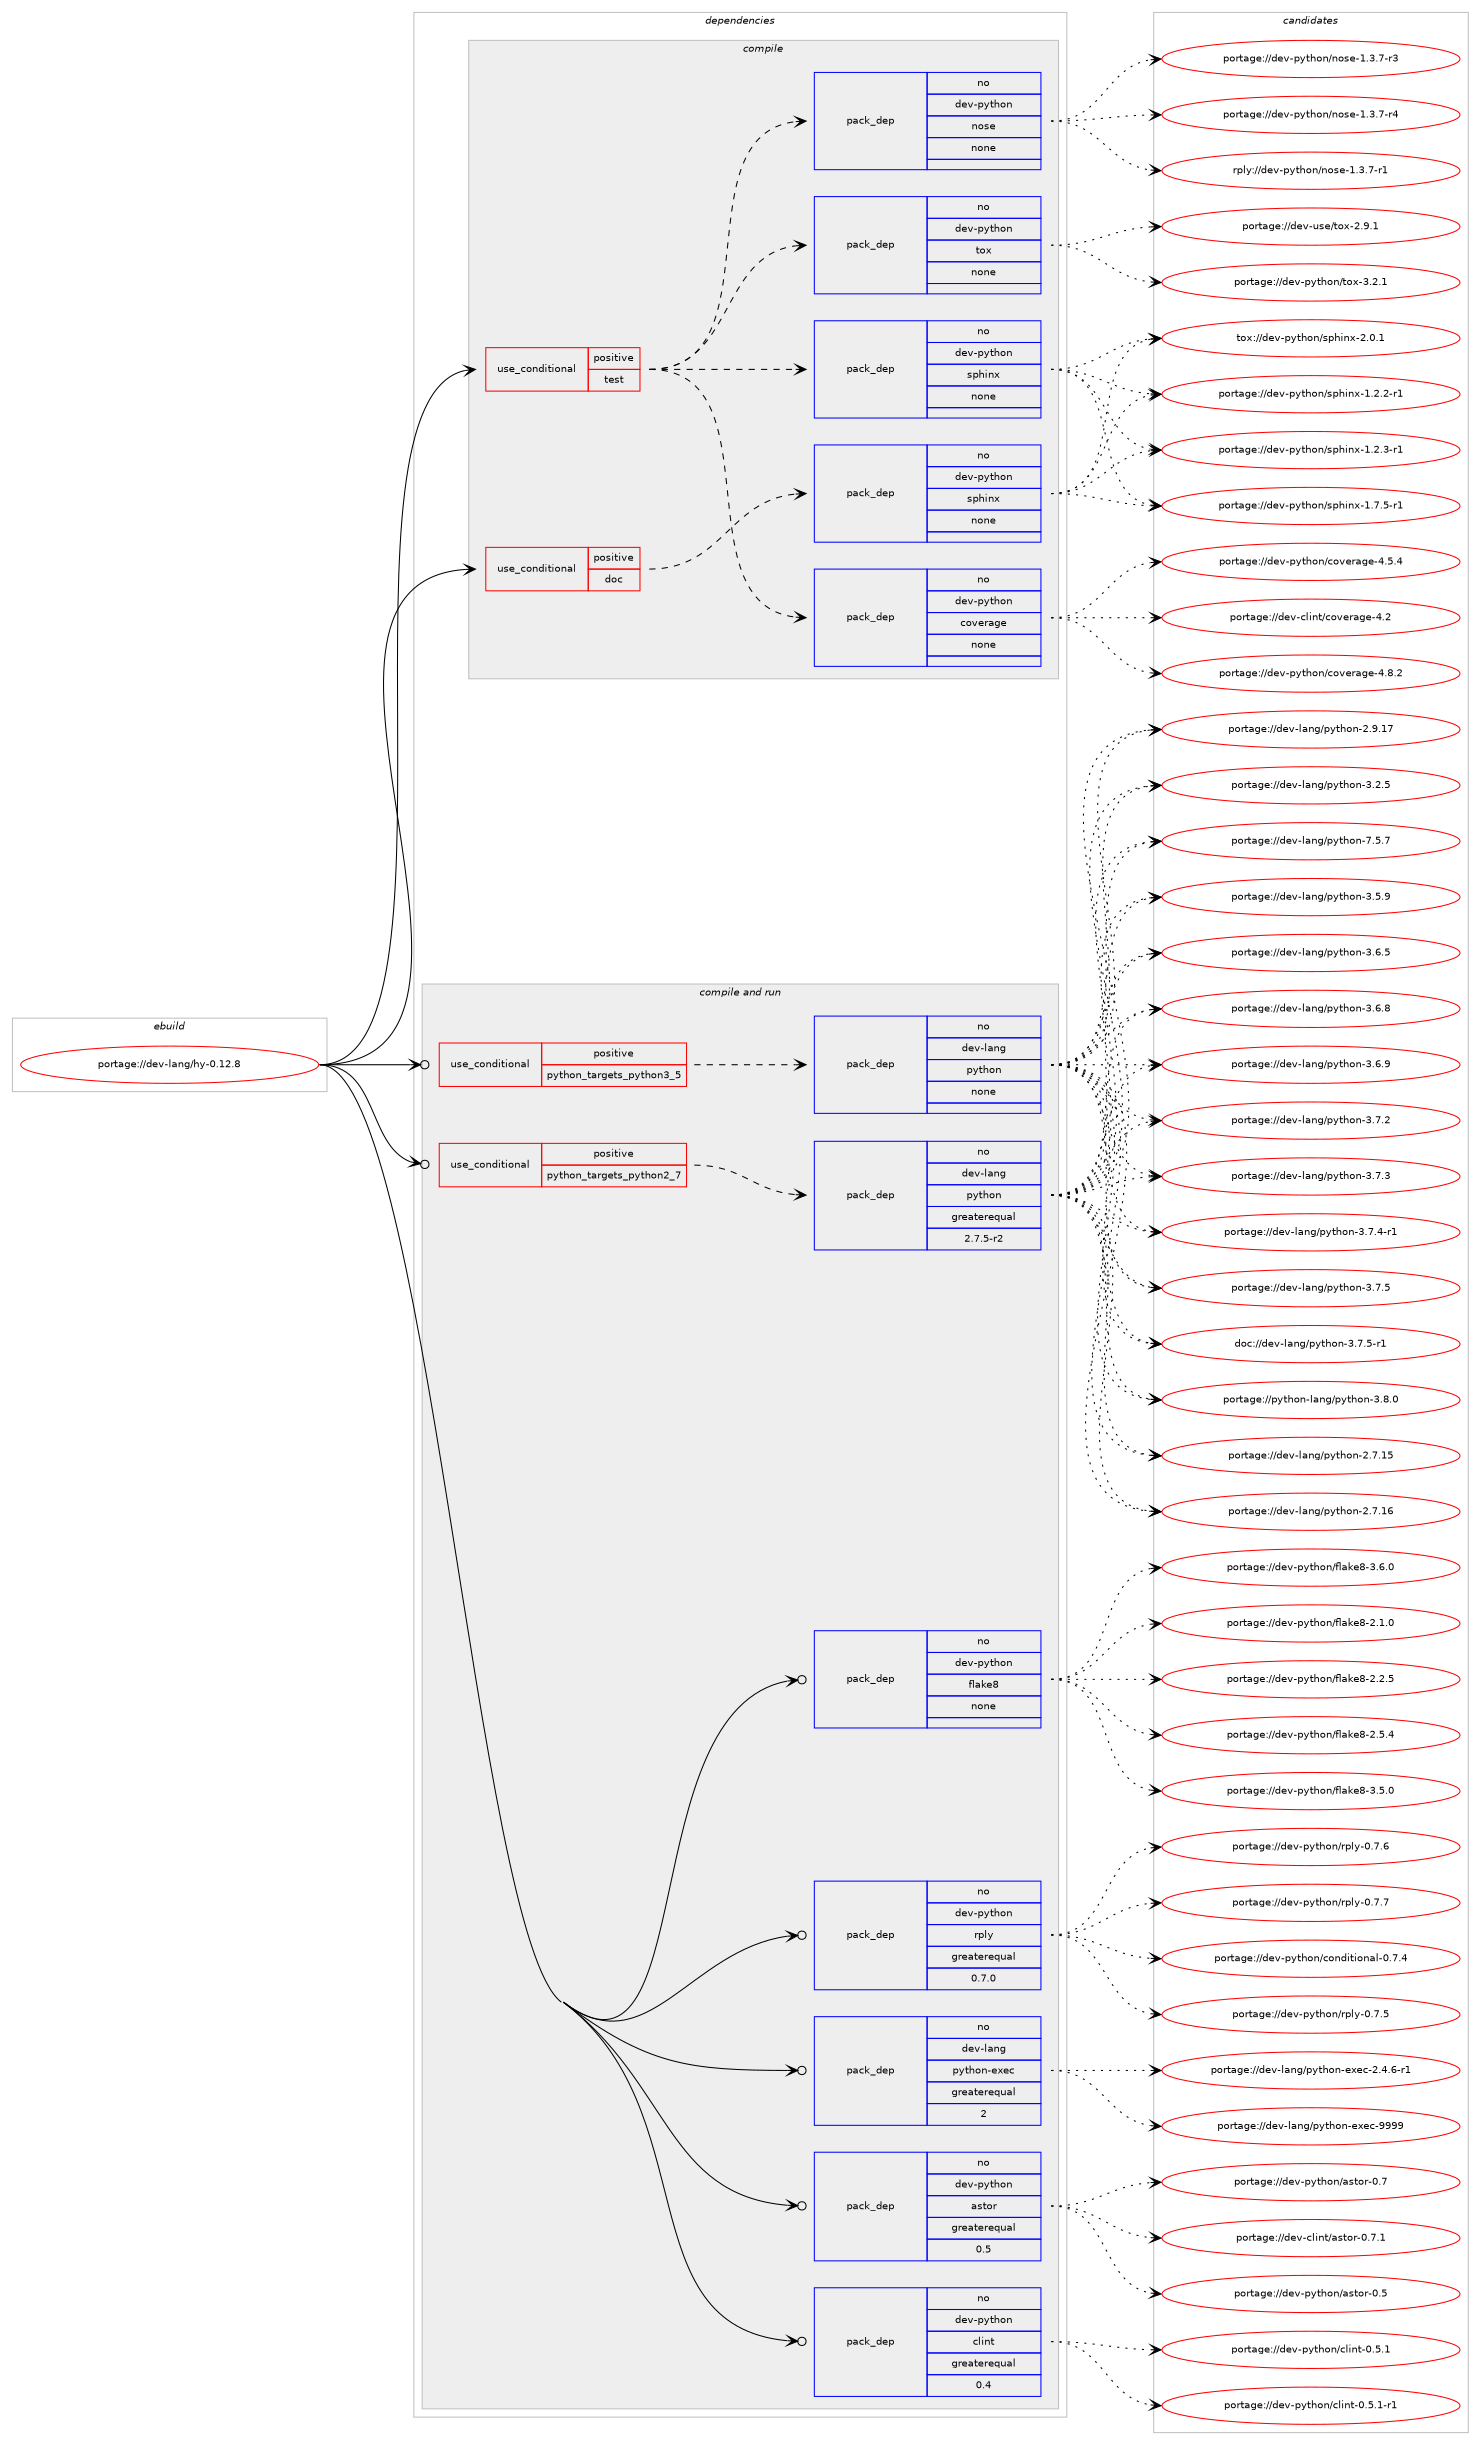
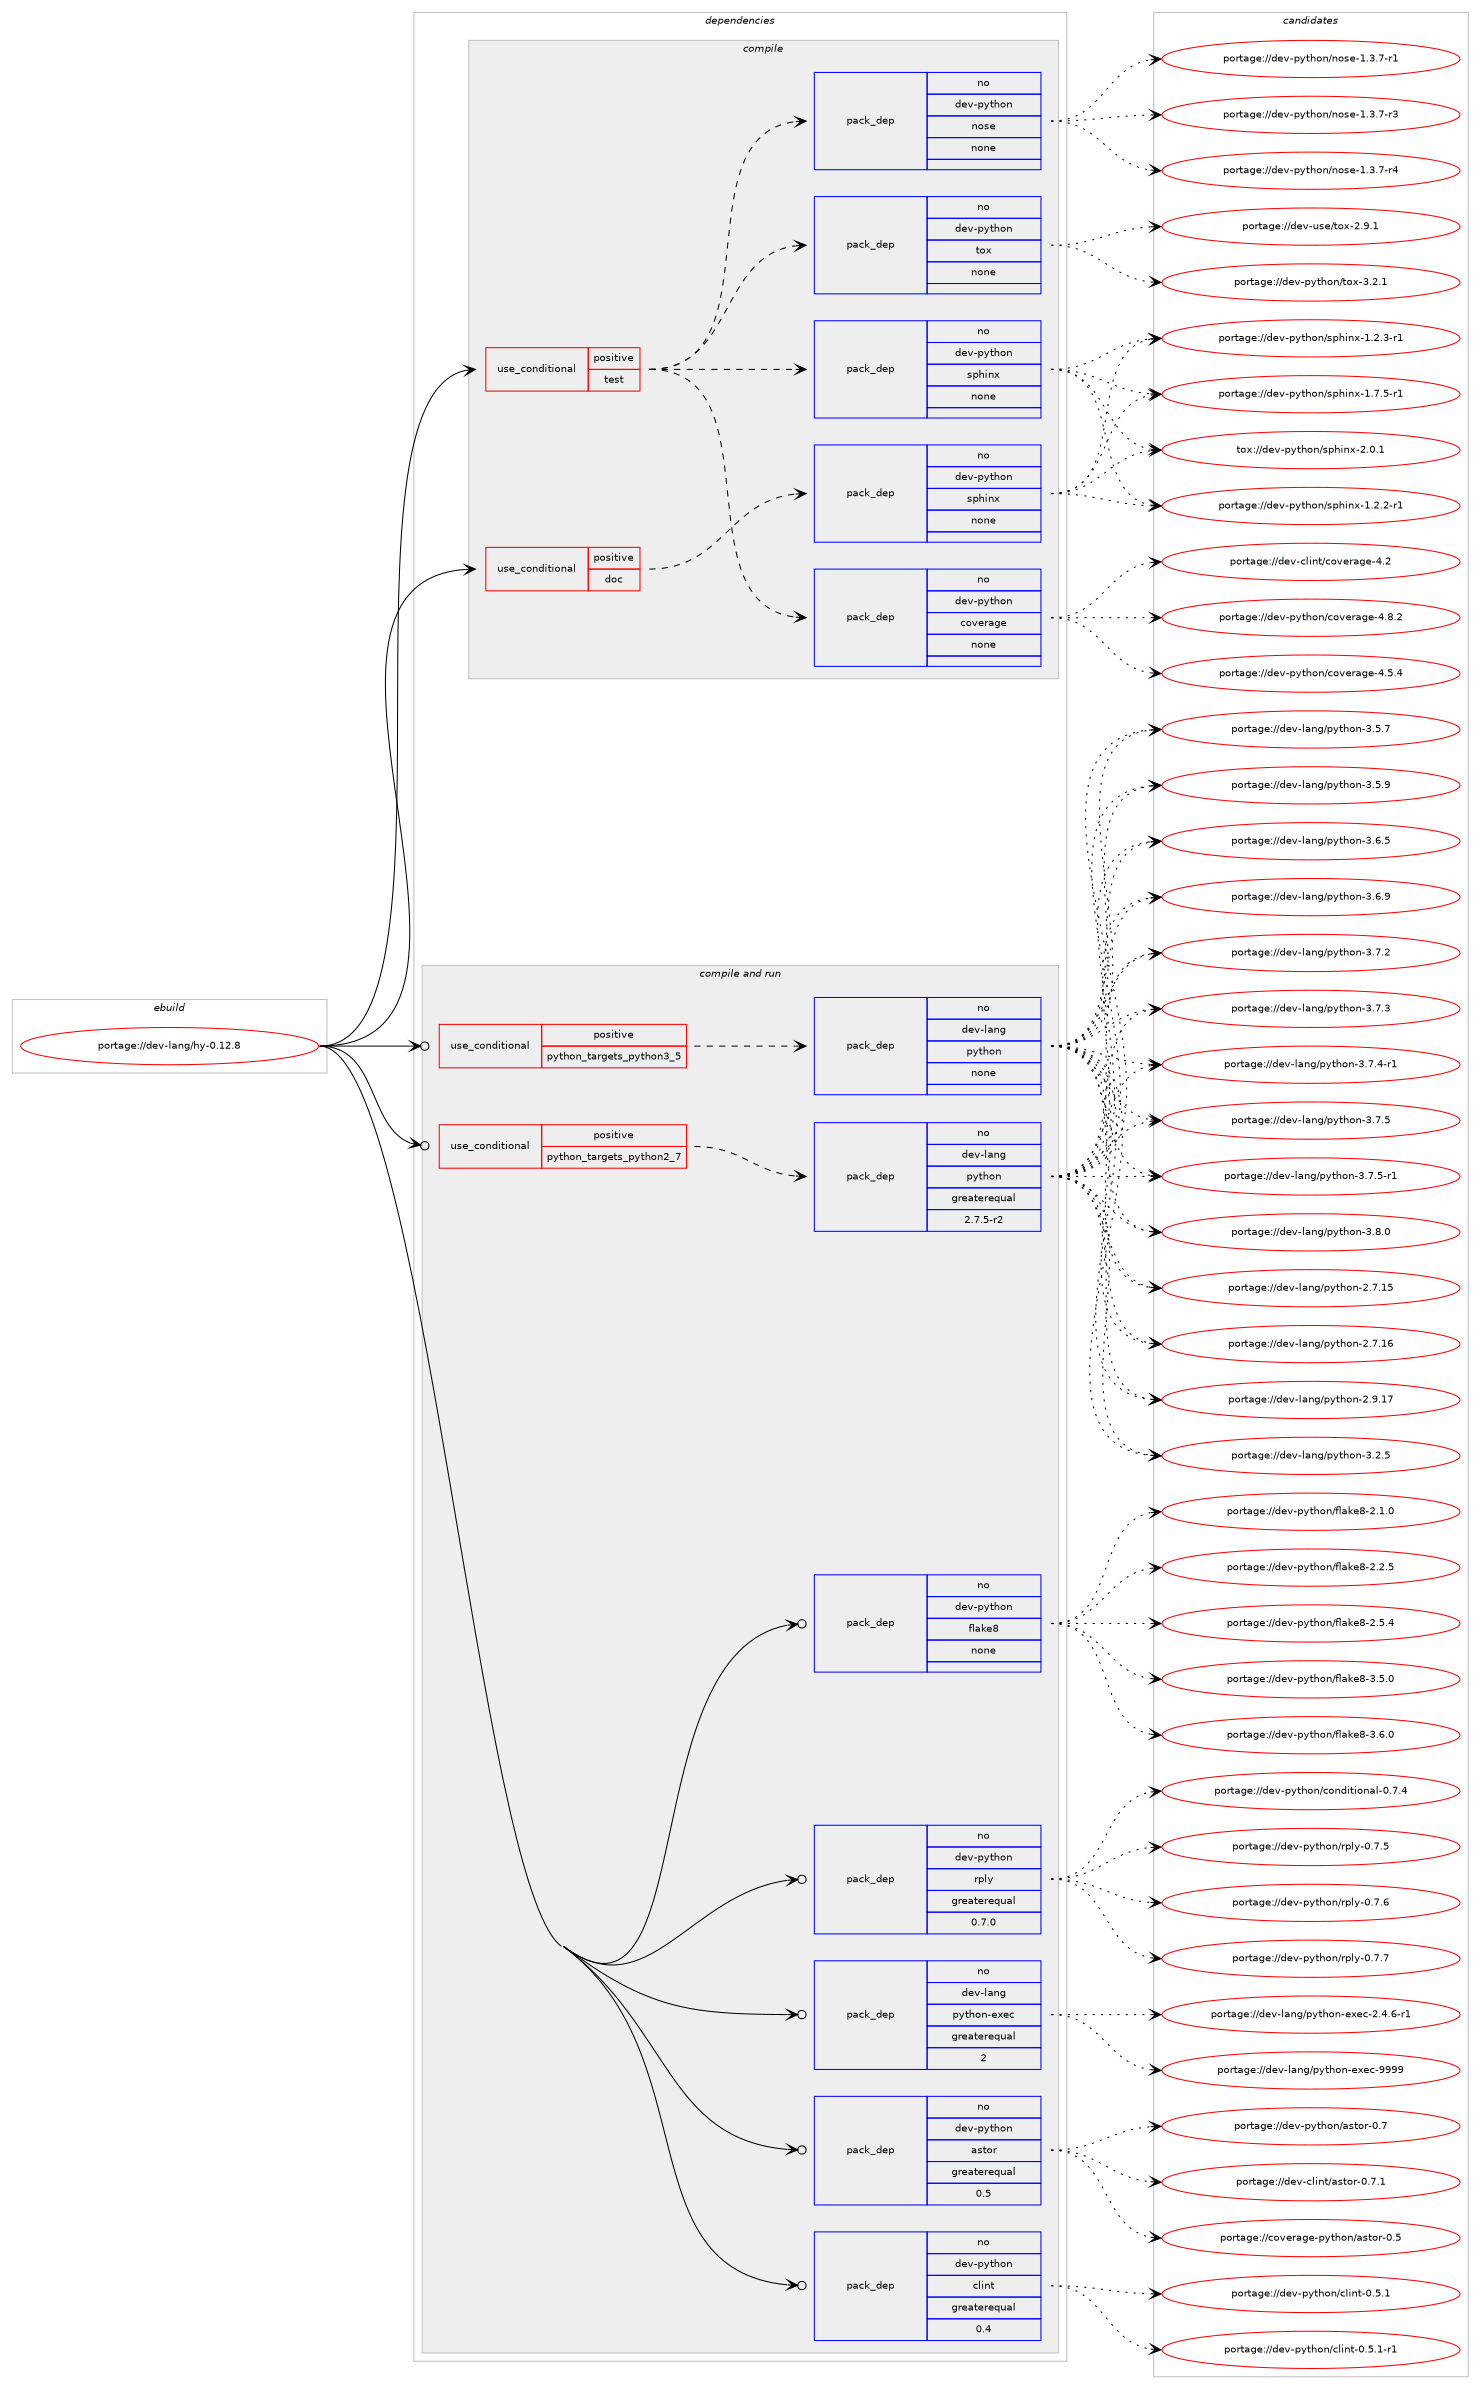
(1311, 171) -> (1311, 59)
(1311, 841) -> (1311, 729)
(1311, 1009) -> none
(1311, 1344) -> (1311, 1176)
(1311, 1400) -> (1311, 1232)
(1311, 2294) -> (1311, 2238)
